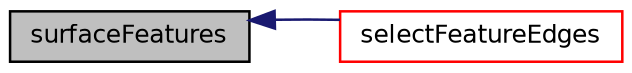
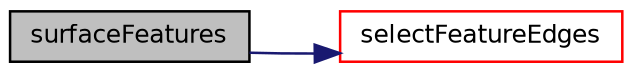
(308, 20) -> (282, 53)
